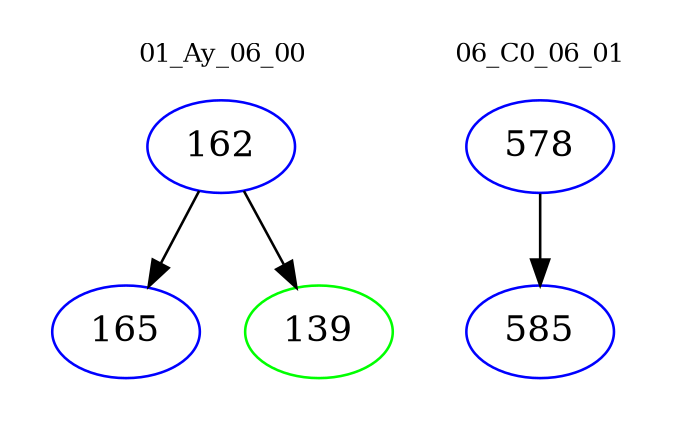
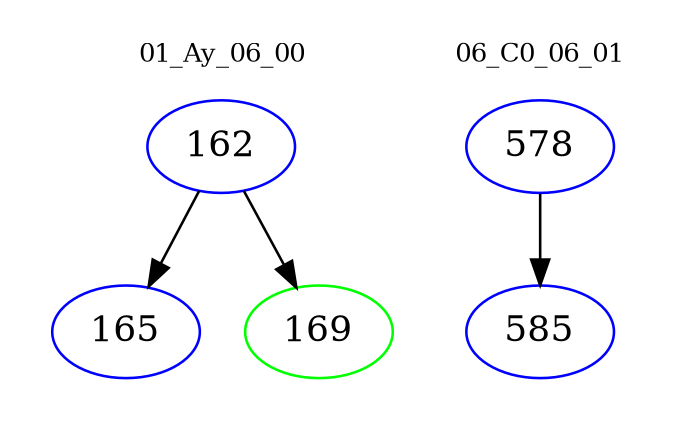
(319, 332) -> (319, 332)
